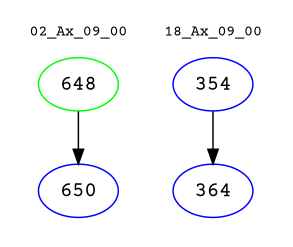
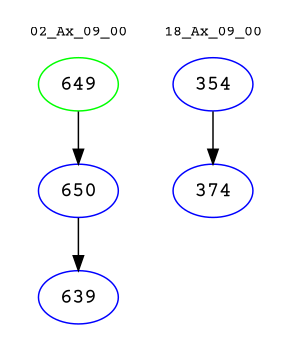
(78, 84) -> (78, 84)
(213, 191) -> (213, 191)
none -> (78, 297)
